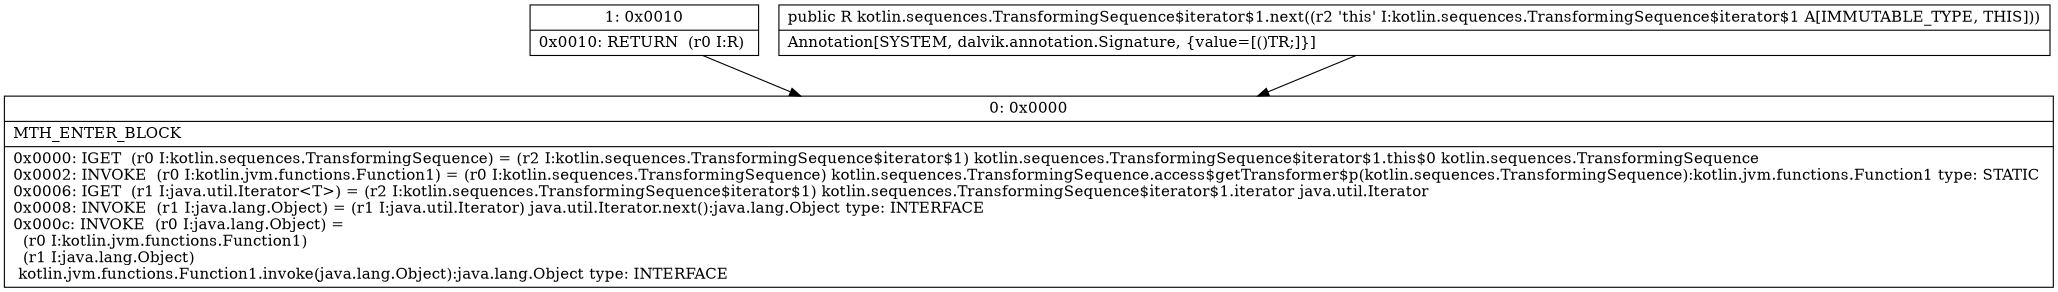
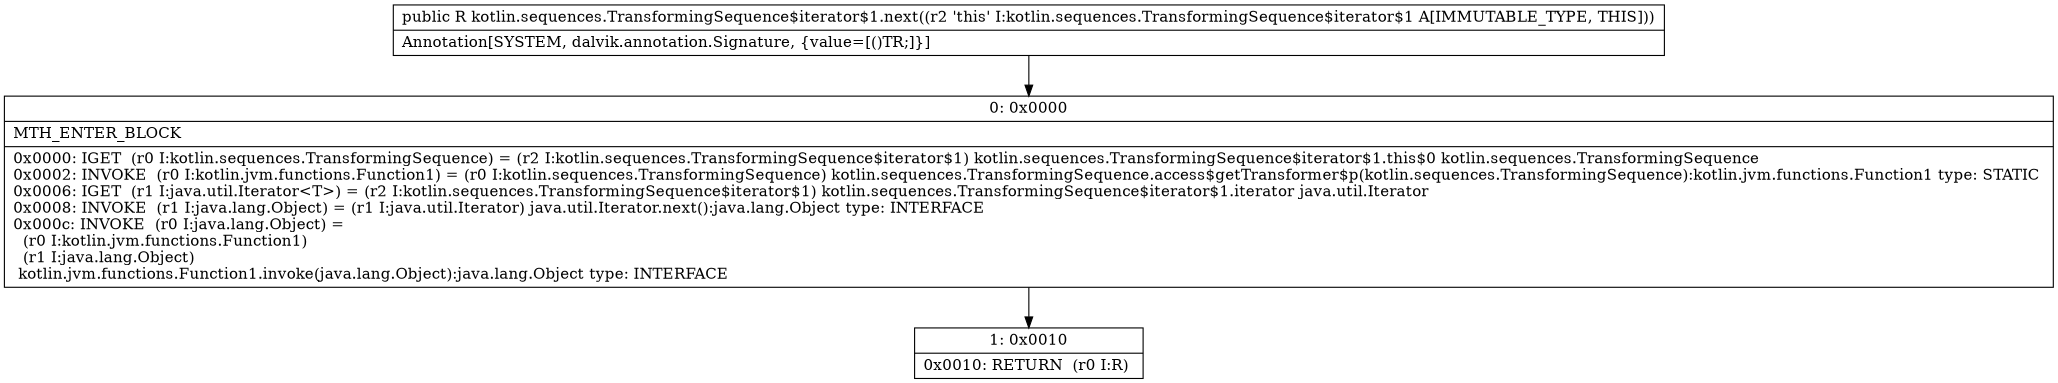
(746, 74) -> (1029, 302)
